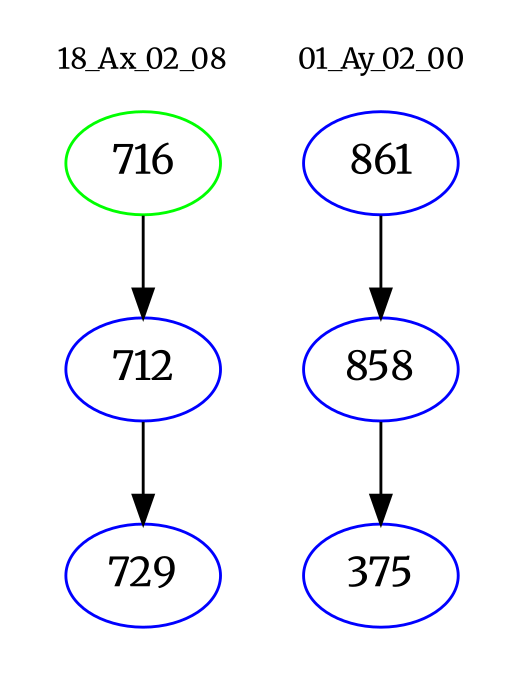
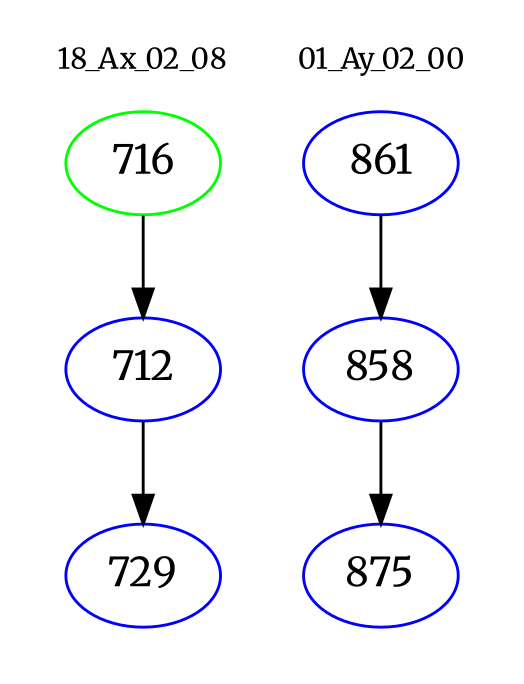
(381, 576) -> (381, 576)
